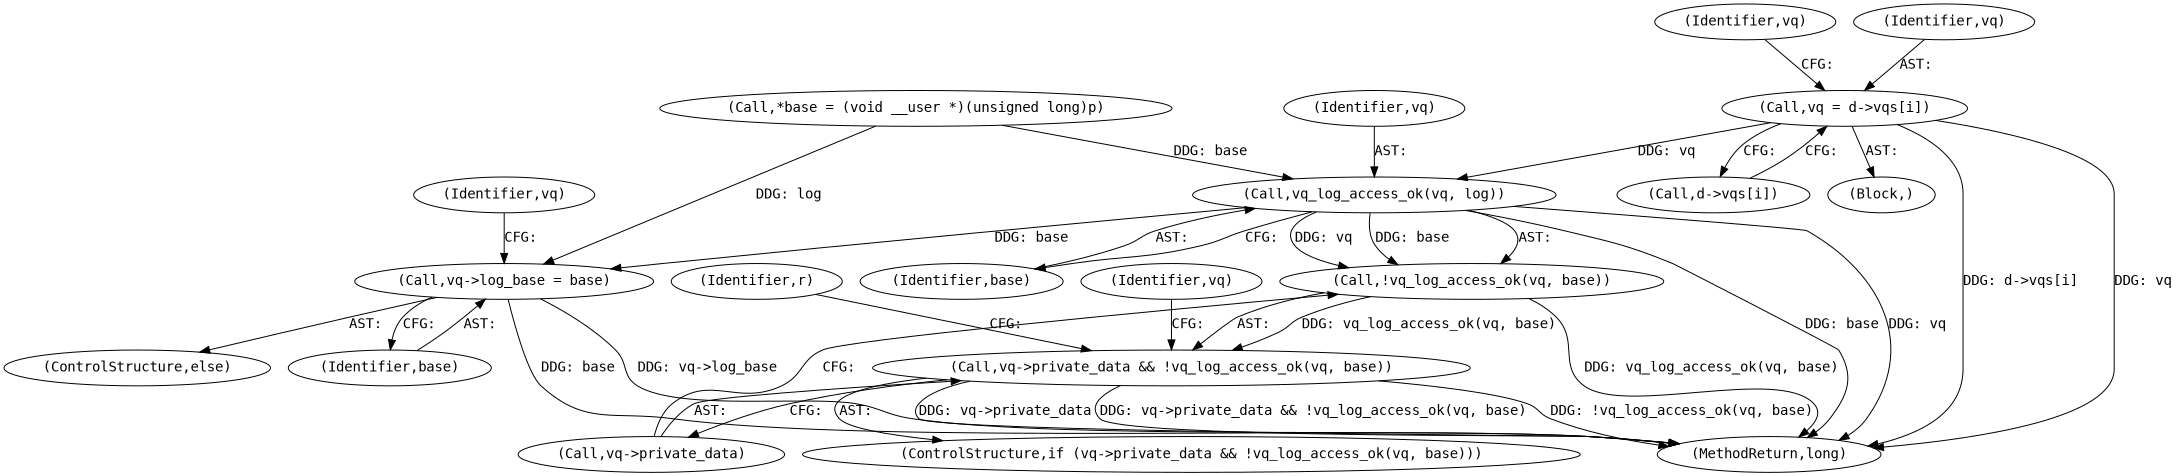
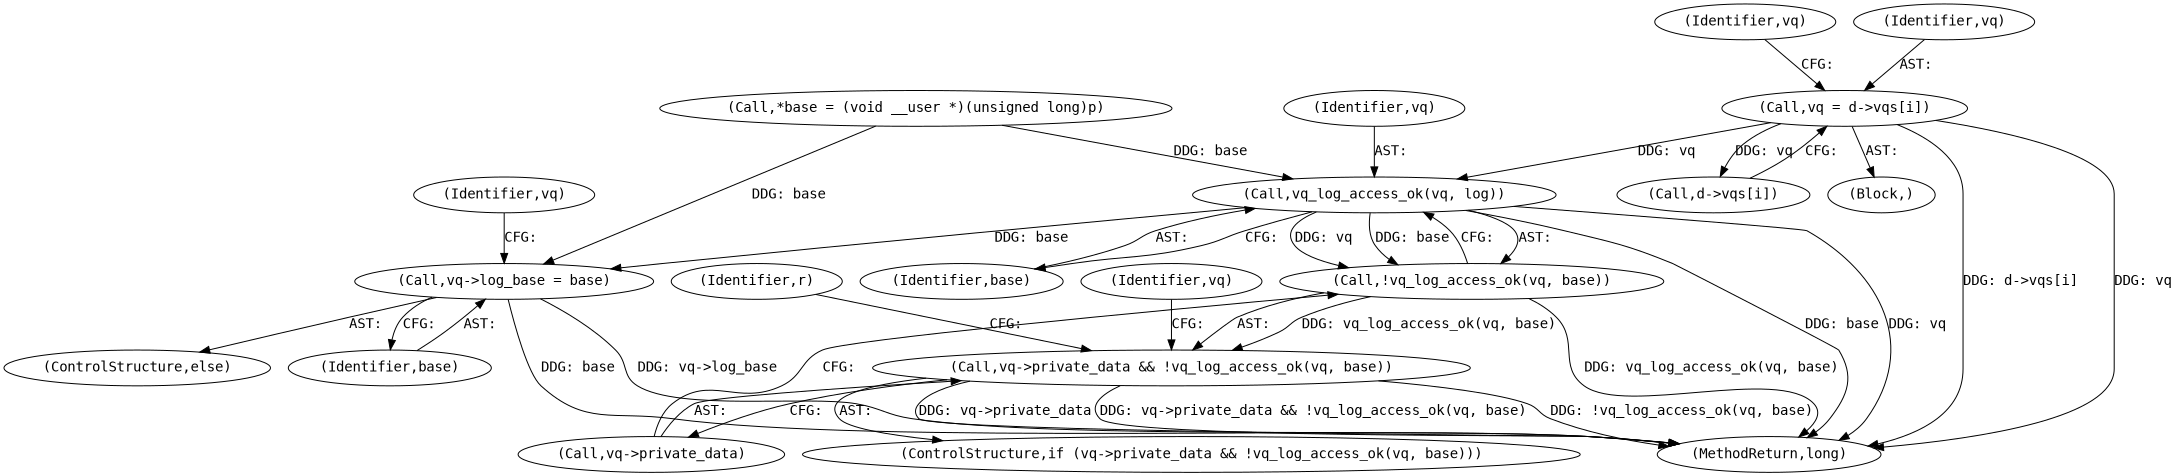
(1764, 152) -> (1764, 152)
(789, 195) -> (789, 195)
none -> (1455, 237)
